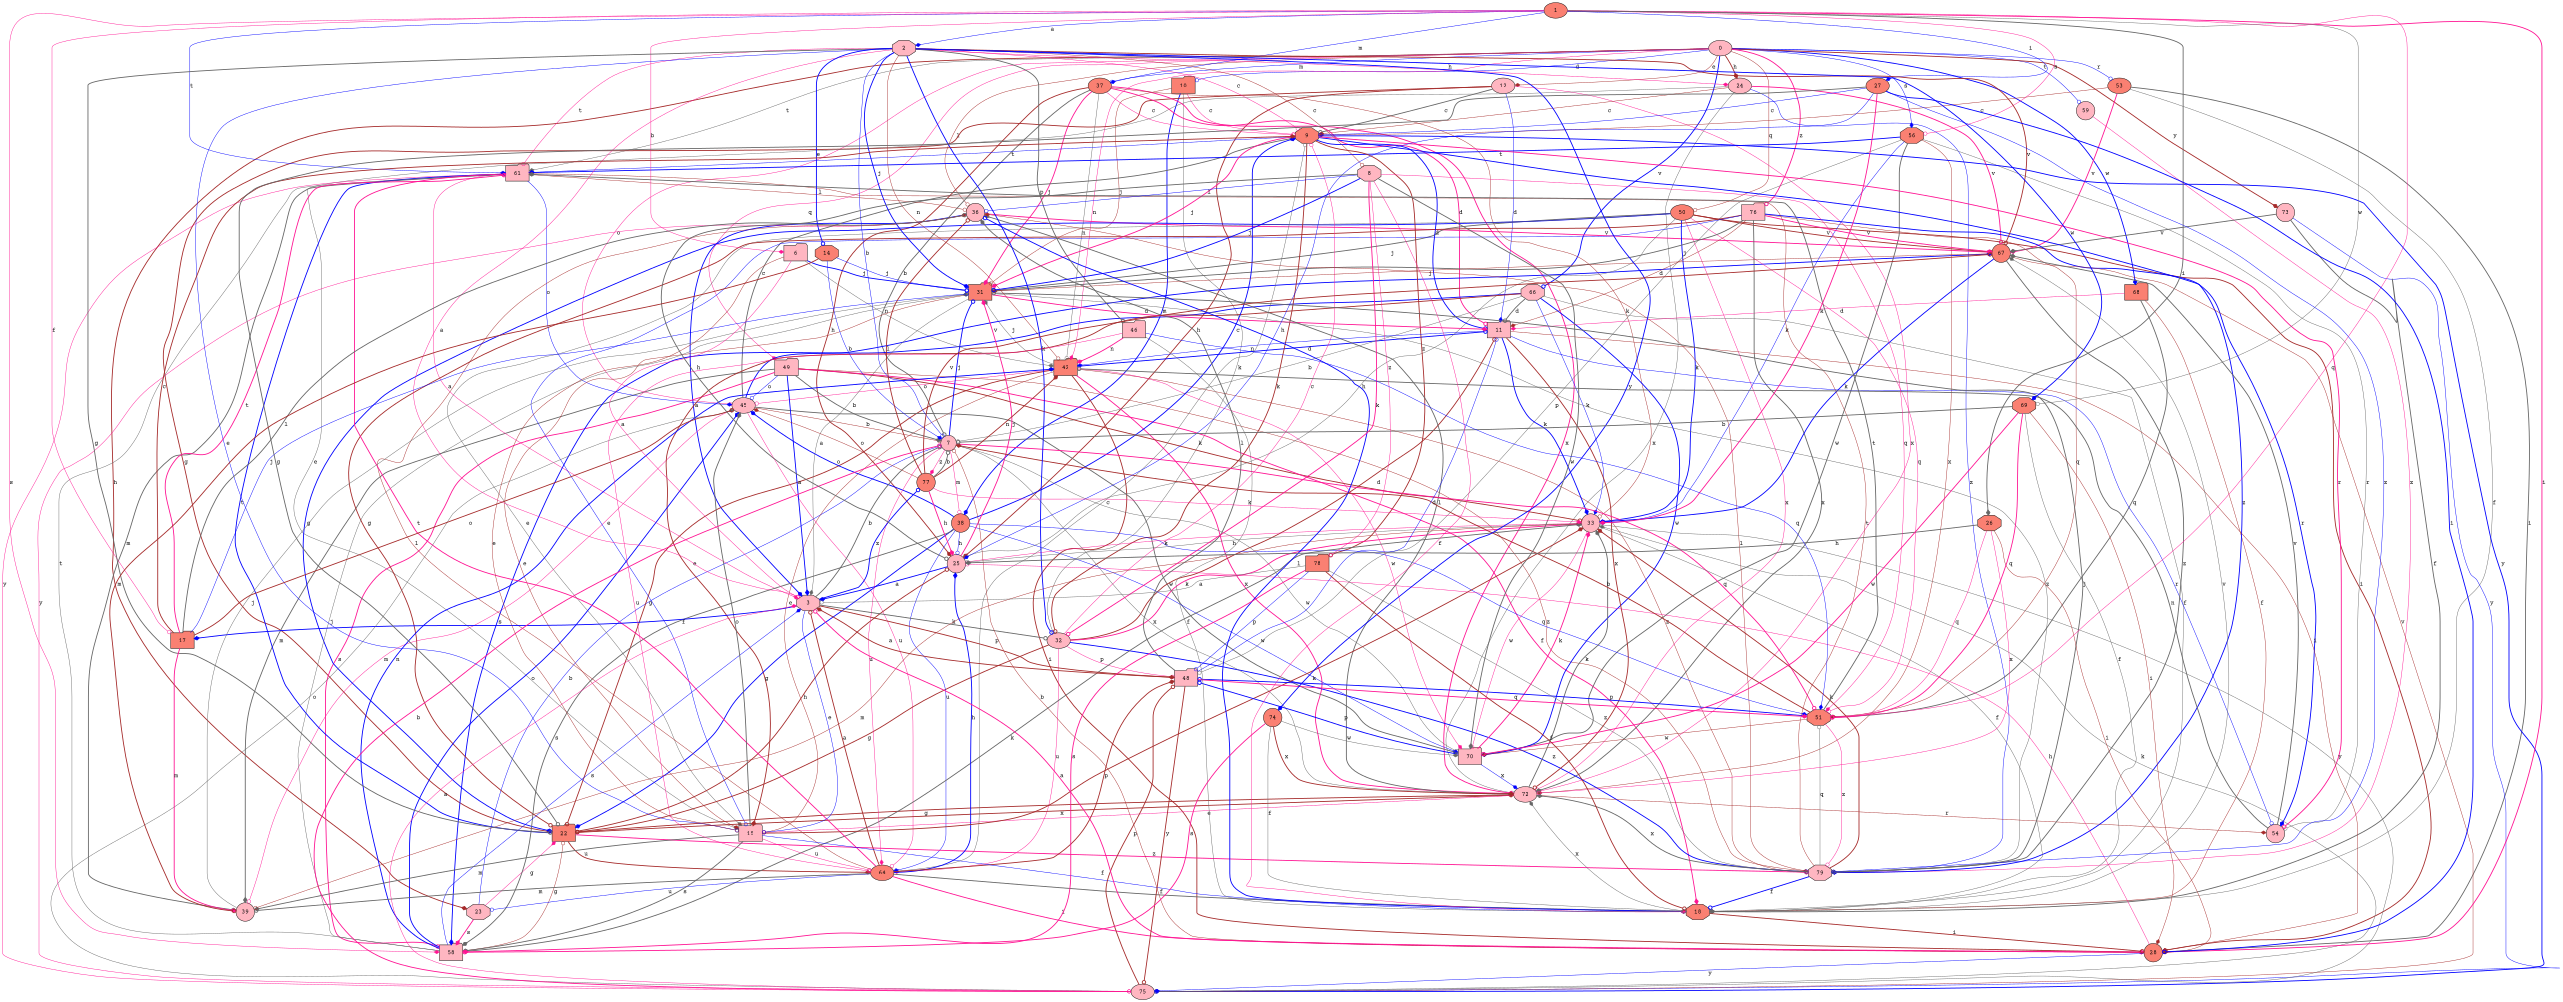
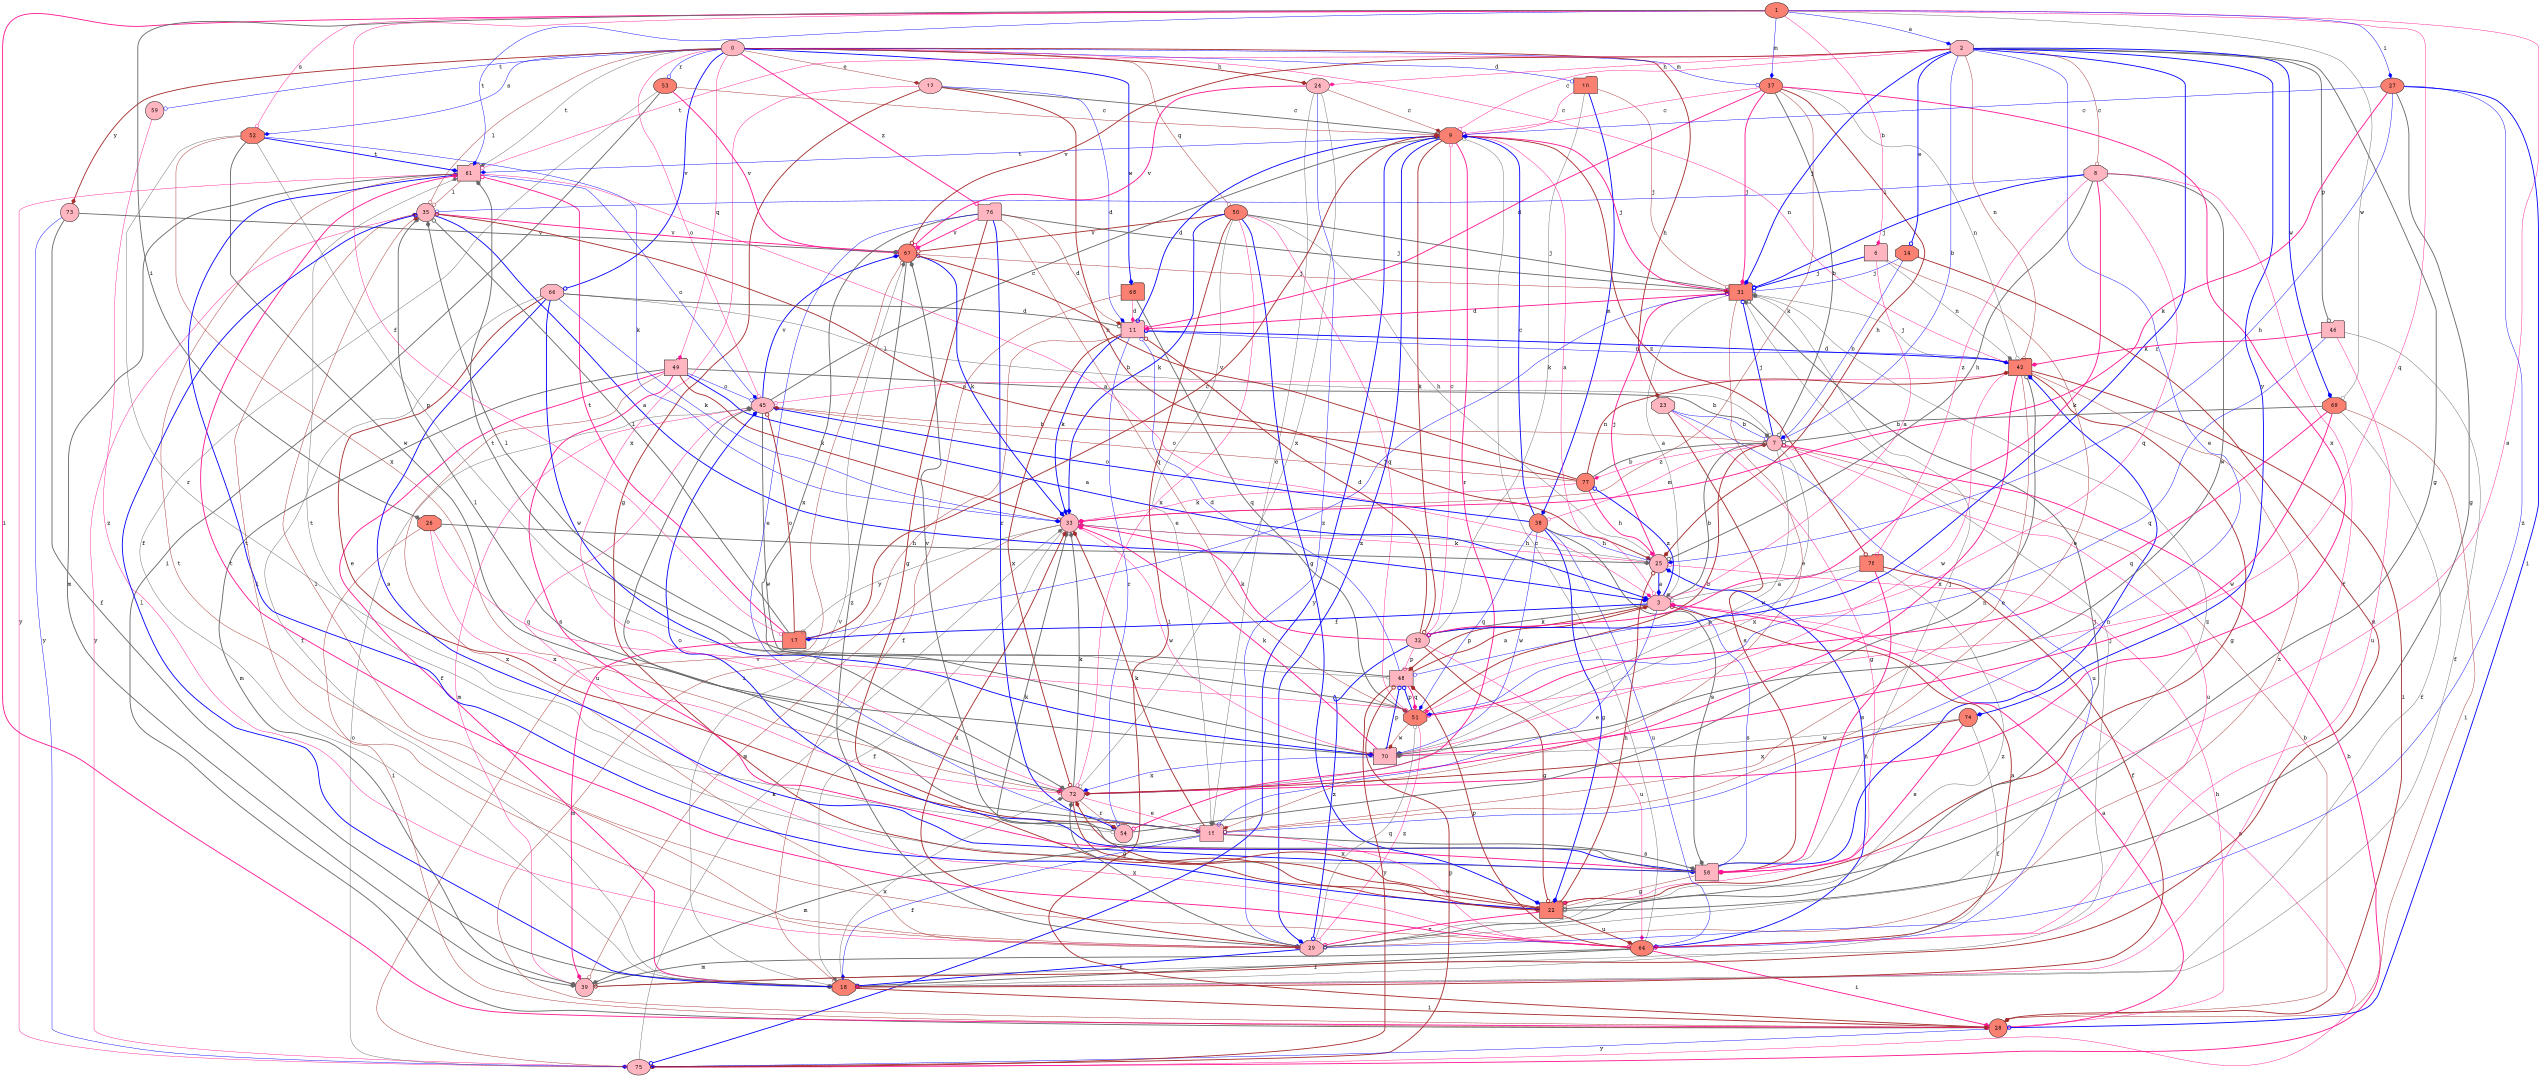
(1912, 136) -> (253, 136)
(975, 213) -> (426, 213)
(443, 317) -> (1564, 354)
(1112, 349) -> (2157, 349)
(1011, 427) -> (1616, 405)
(1496, 503) -> none
(1820, 873) -> (1312, 948)
(672, 888) -> (2077, 748)
(466, 930) -> (1738, 634)
(2364, 947) -> (932, 561)
